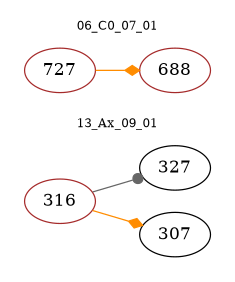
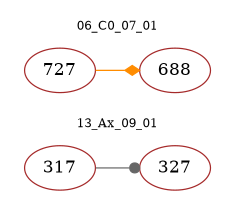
(175, 168) -> (175, 168)
(60, 201) -> (60, 168)
(175, 235) -> none
